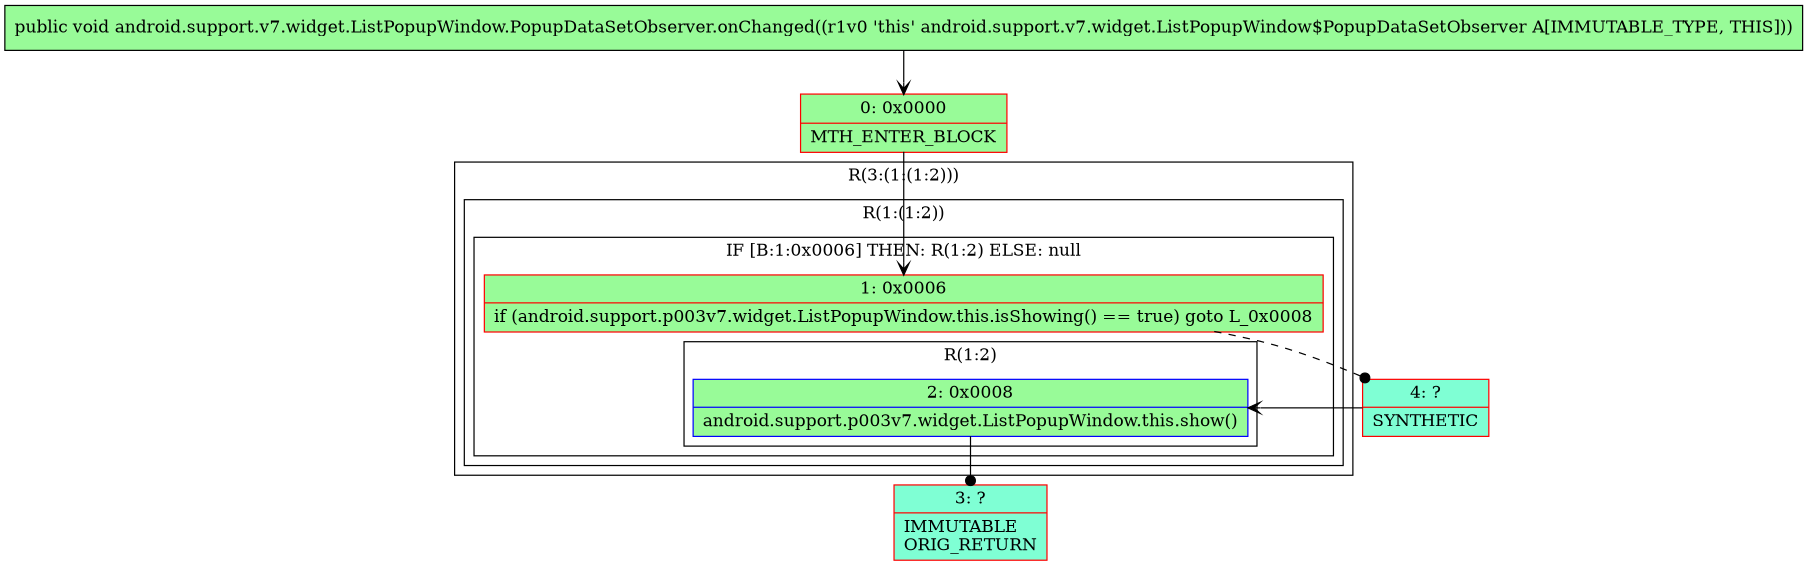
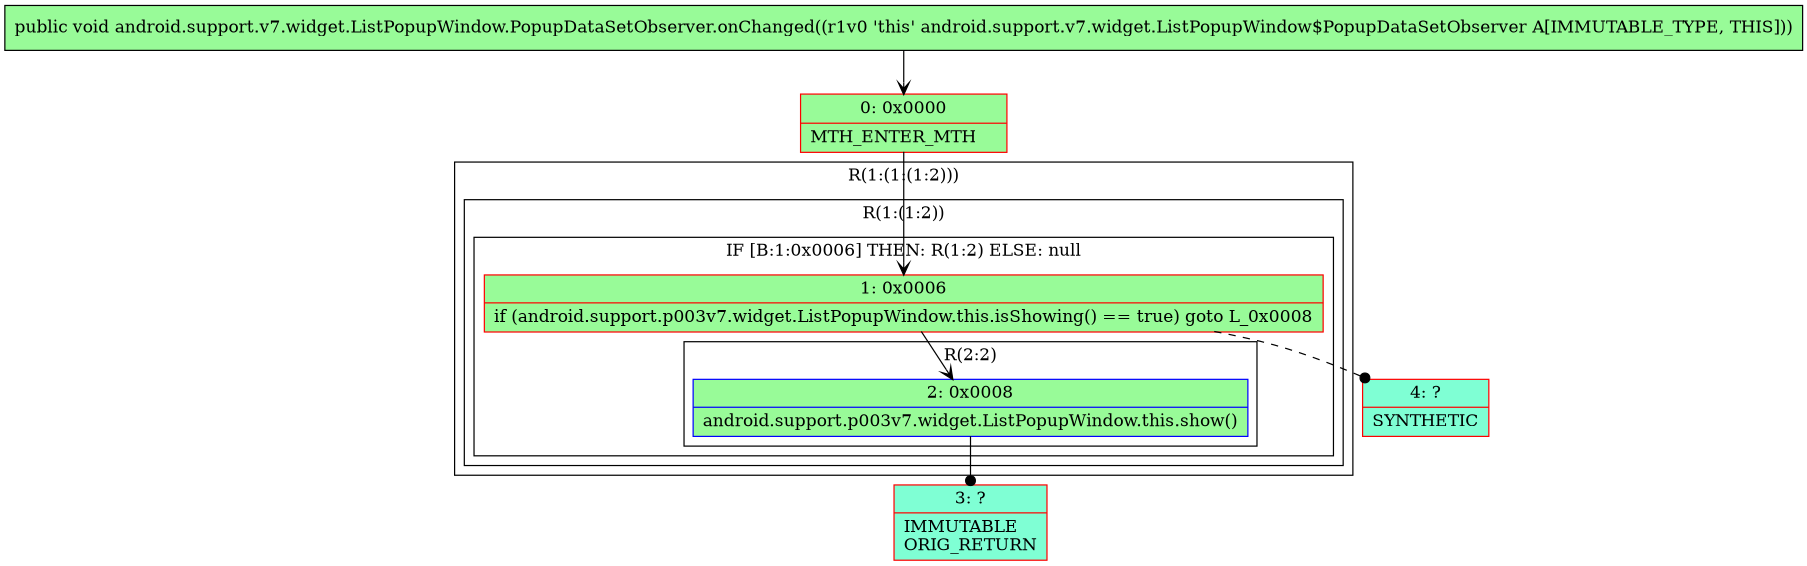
(904, 137) -> (893, 137)
(904, 176) -> (904, 176)
(971, 356) -> (971, 356)
(1311, 408) -> (934, 350)
